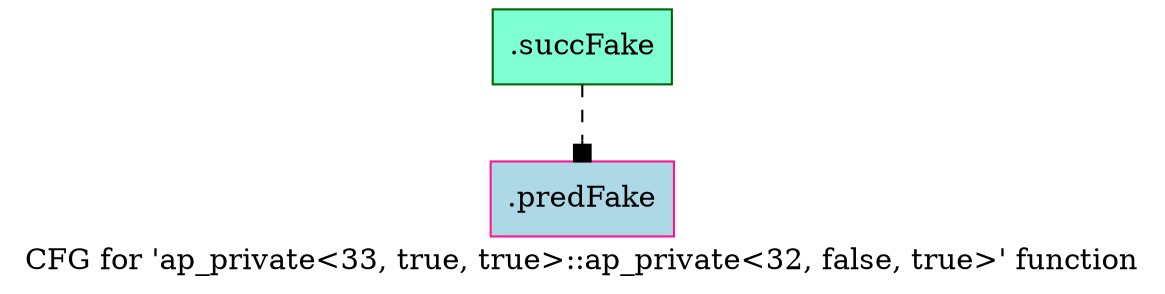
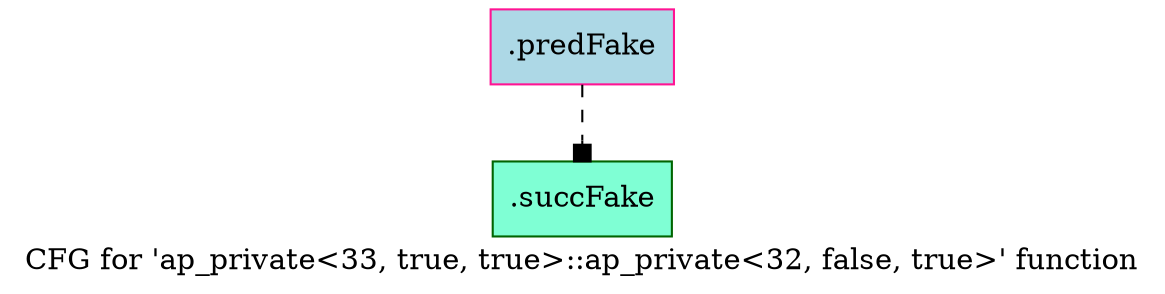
(582, 113) -> (582, 113)
